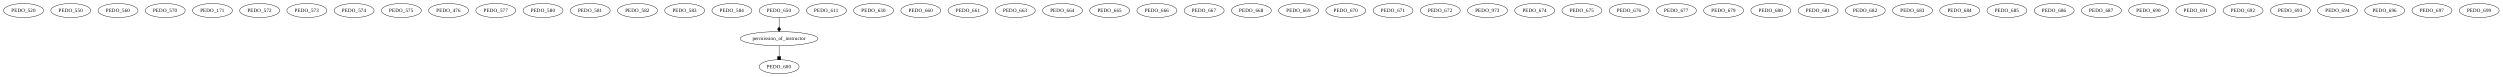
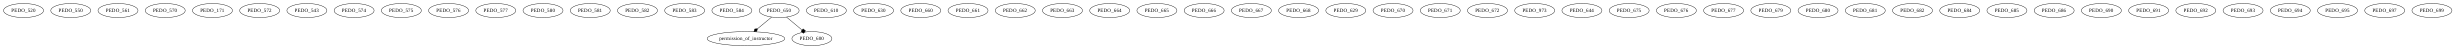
(118, 11) -> (118, 11)
(307, 11) -> (307, 11)
(449, 11) -> (449, 11)
(826, 11) -> (826, 11)
none -> (1015, 11)
(1299, 11) -> (1346, 11)
(1535, 11) -> (1582, 11)
(1912, 11) -> none
(2101, 11) -> none
none -> (2337, 11)
(2385, 11) -> none
(779, 51) -> (794, 23)
